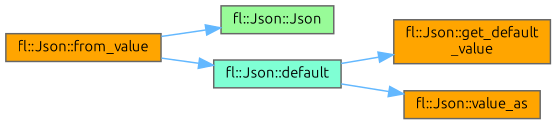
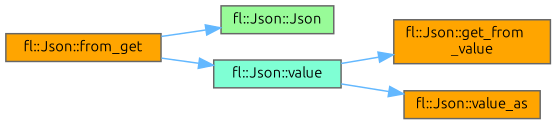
(472, 42) -> (472, 42)
(83, 48) -> (83, 48)
(277, 74) -> (277, 74)
